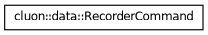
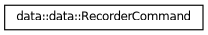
(104, 18) -> (104, 18)
